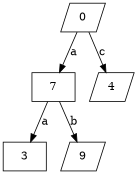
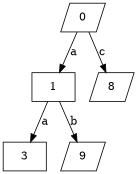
(54, 87) -> (54, 87)
(112, 87) -> (112, 87)
